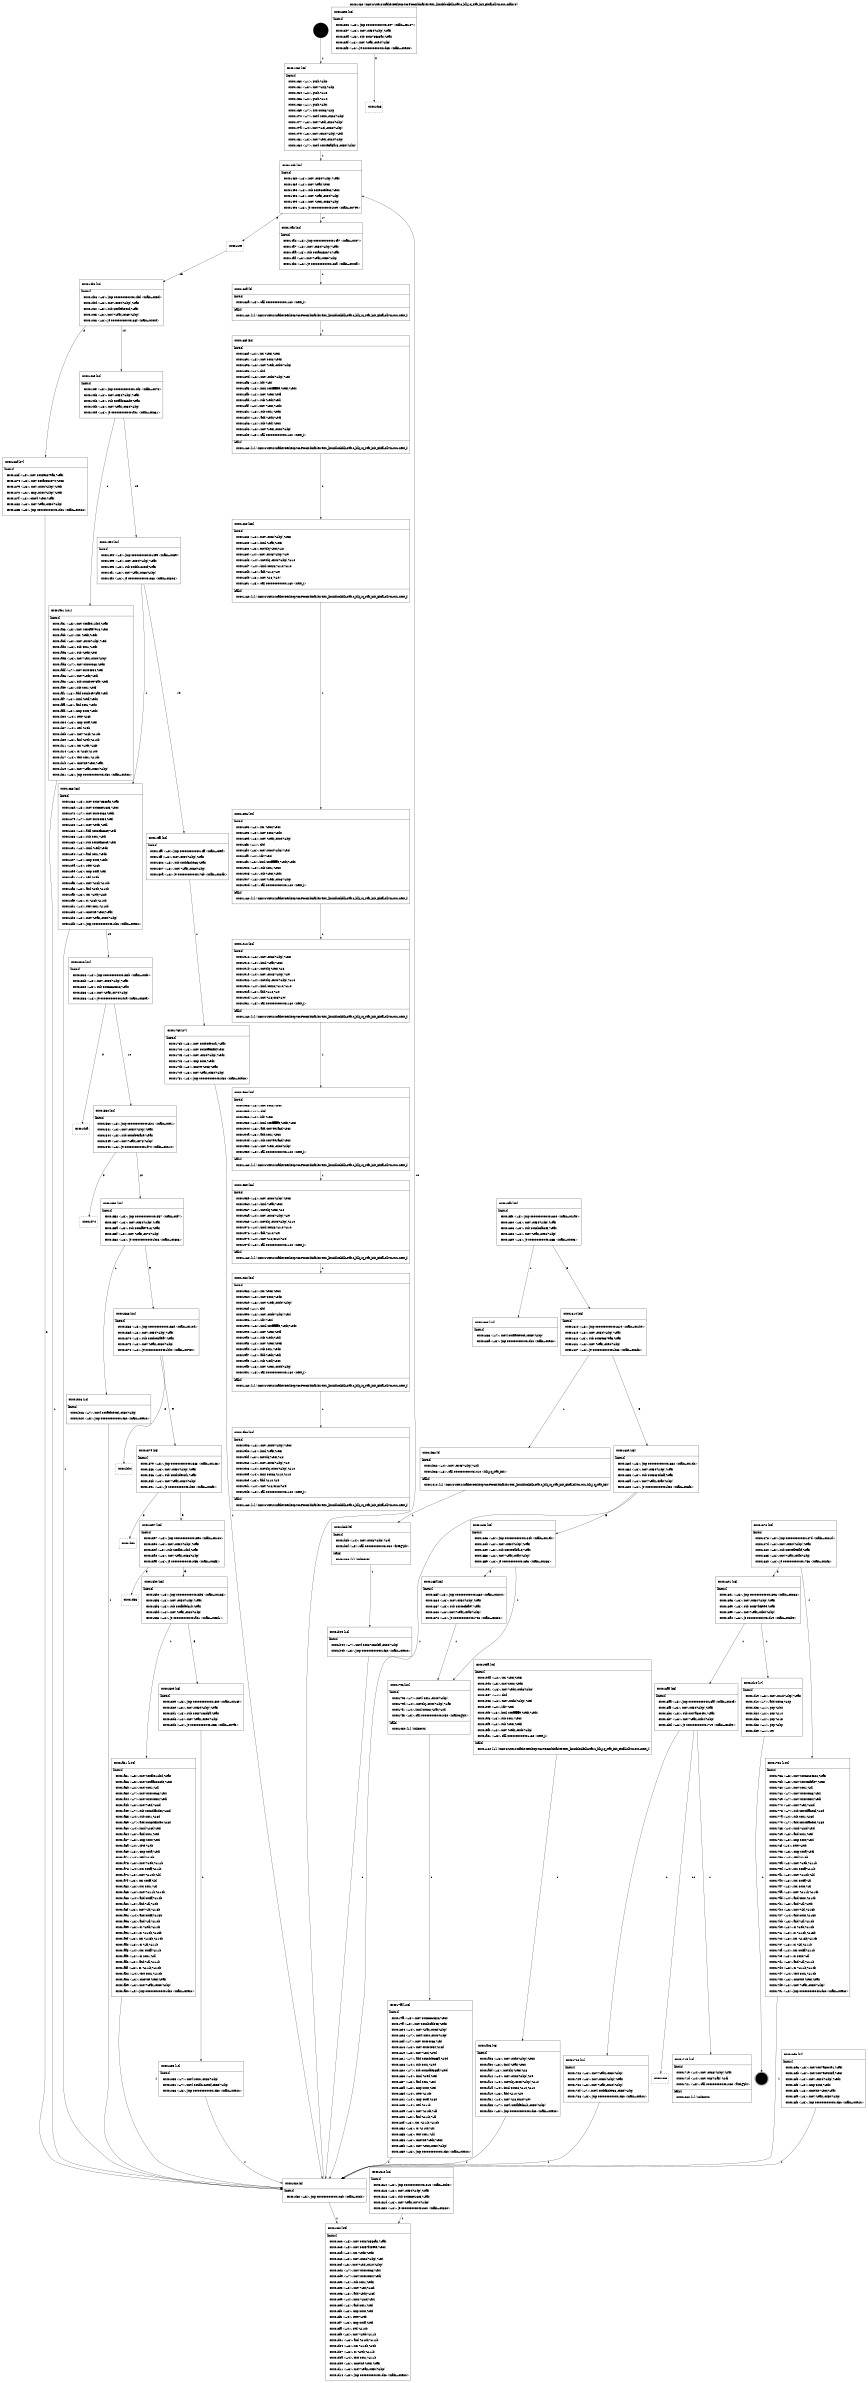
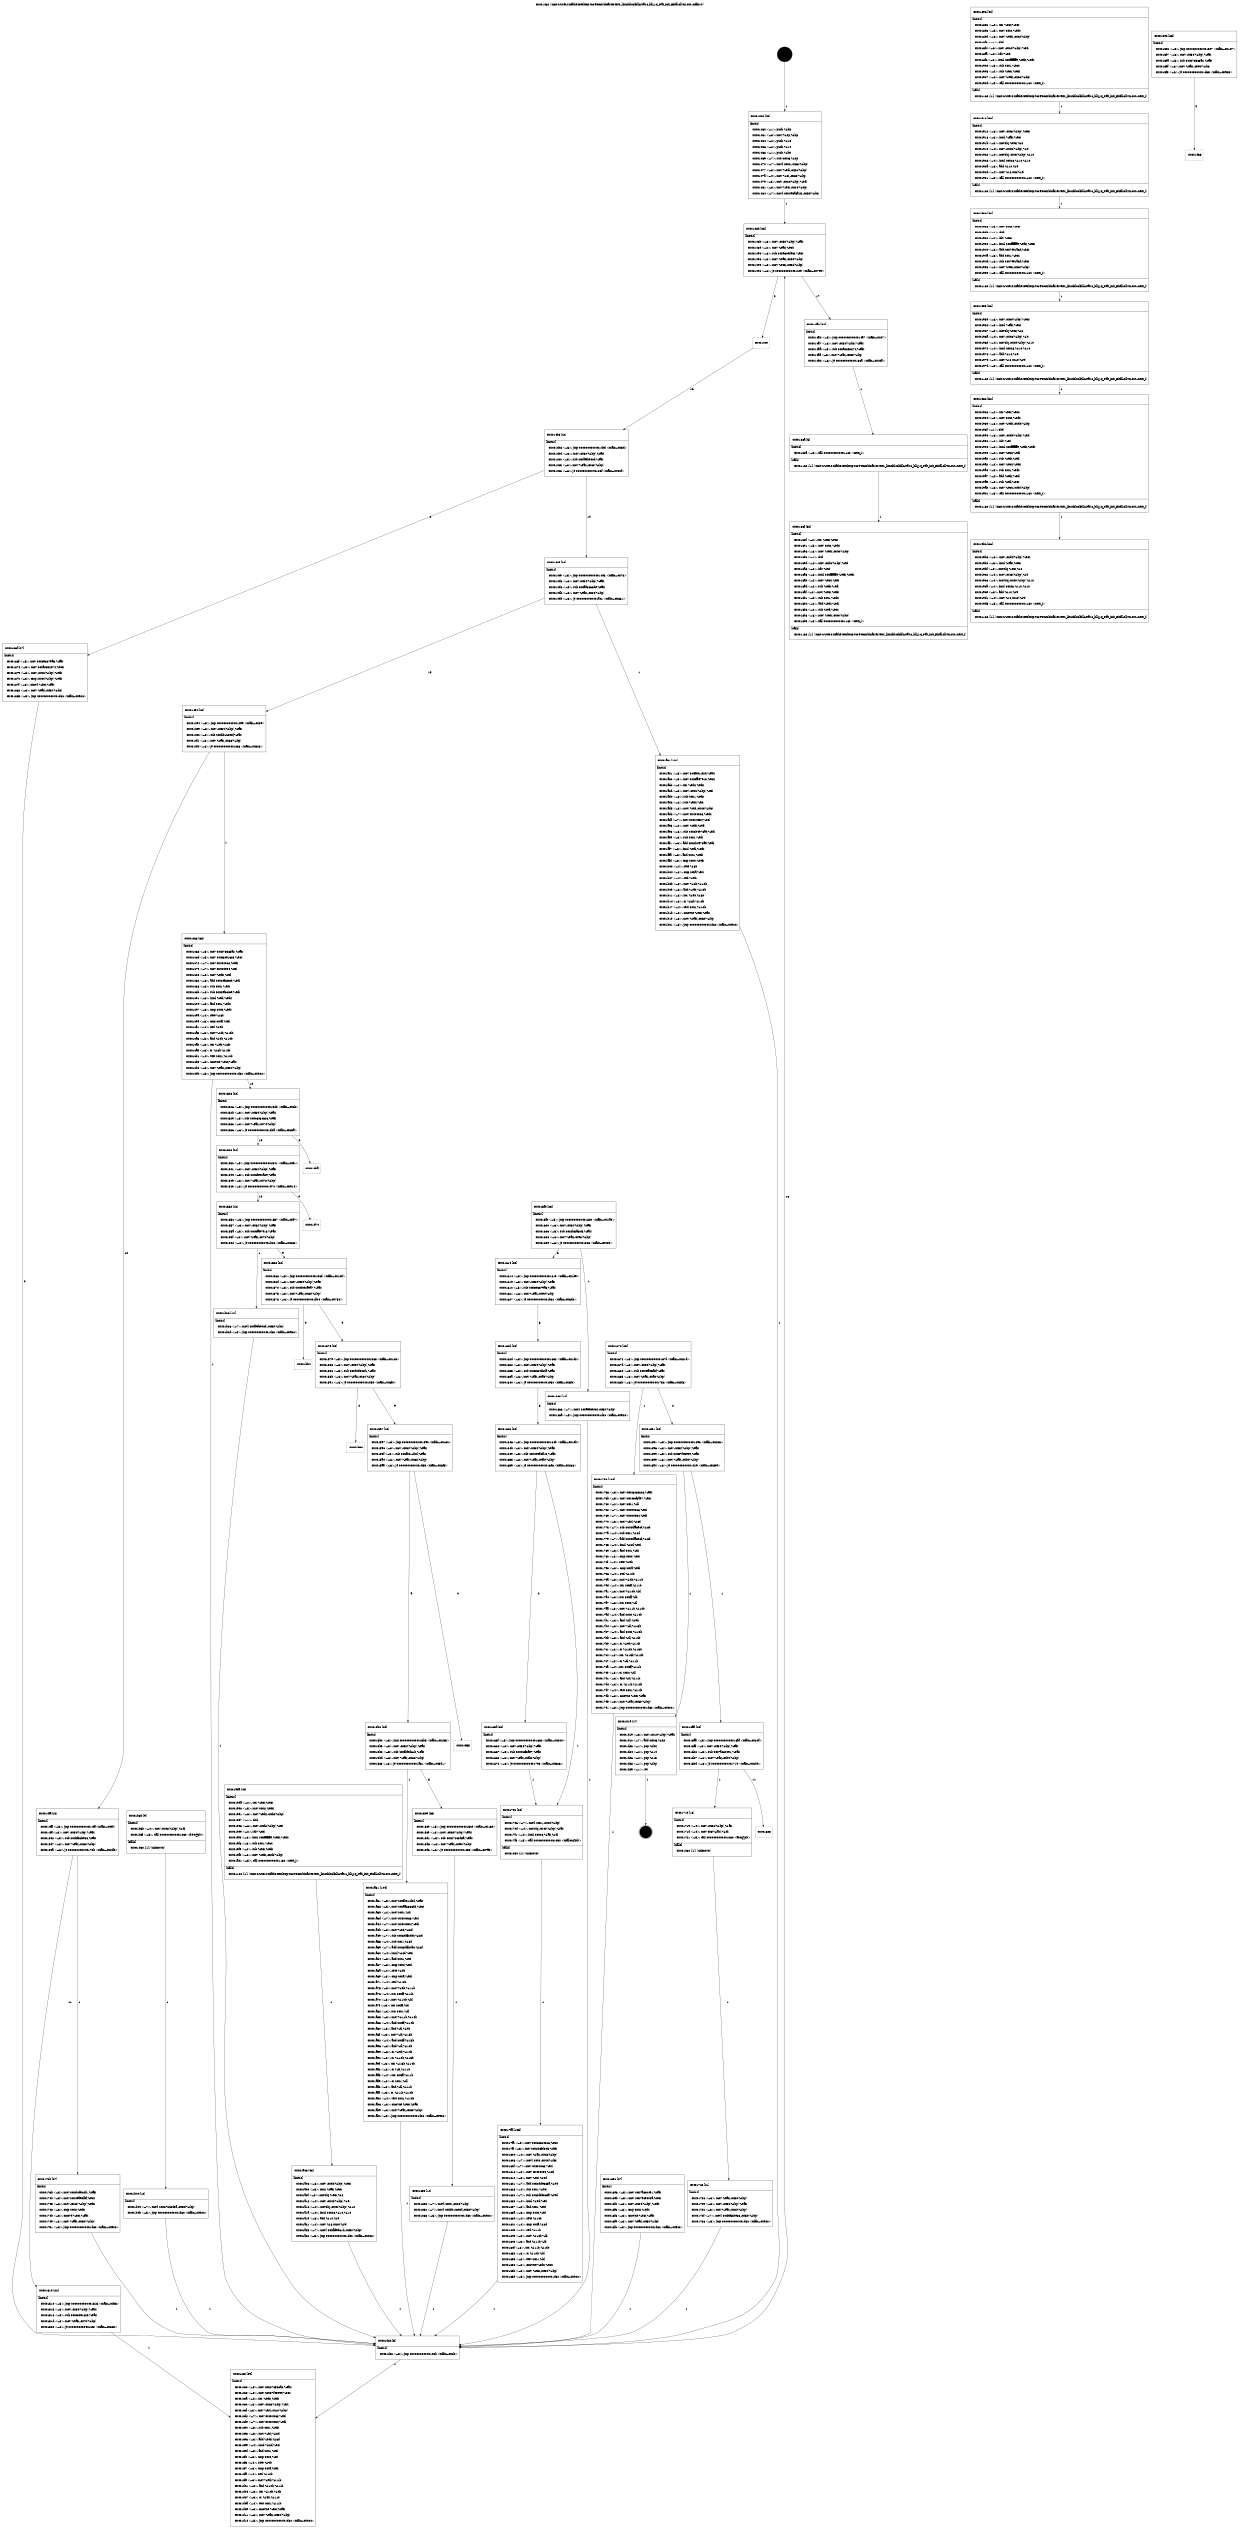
(321, 561) -> none
(515, 1469) -> none
(371, 1738) -> (588, 1923)
(629, 1888) -> (721, 2017)
none -> (39, 2070)
